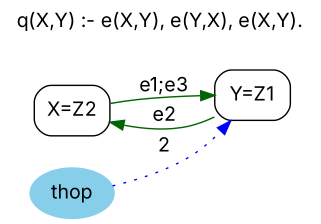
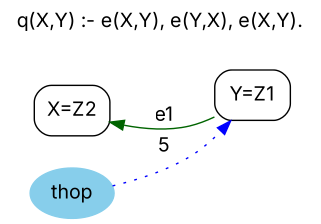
(155, 98) -> none
(164, 115) -> (164, 115)
(164, 146) -> (164, 146)
